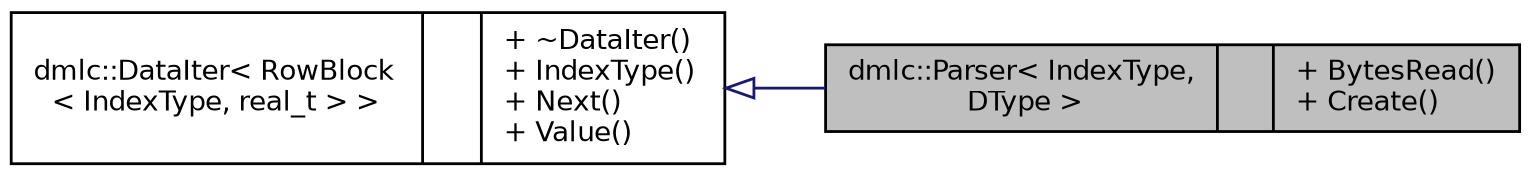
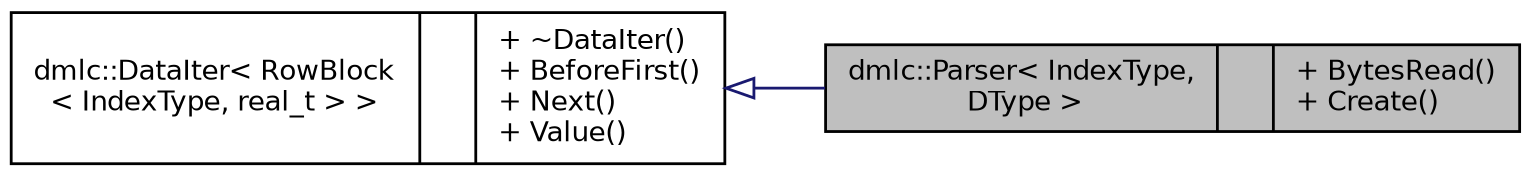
(600, 71) -> (600, 71)
